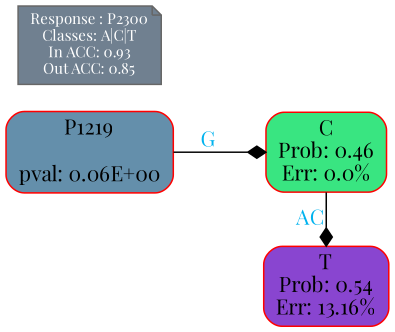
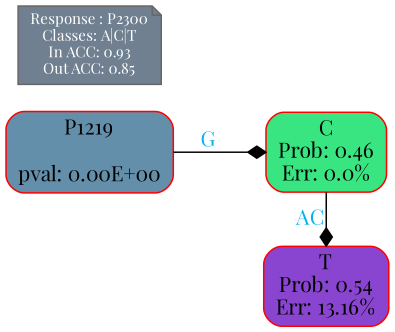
(90, 152) -> (90, 152)
